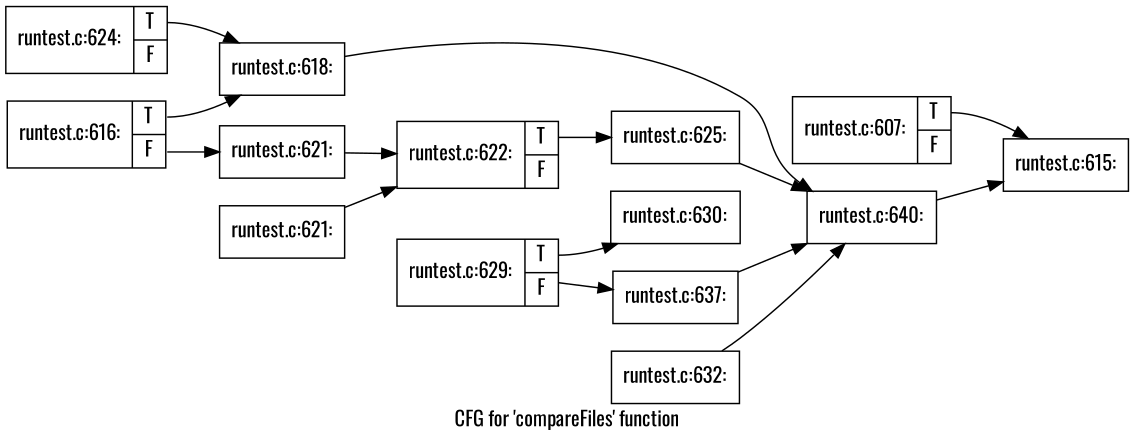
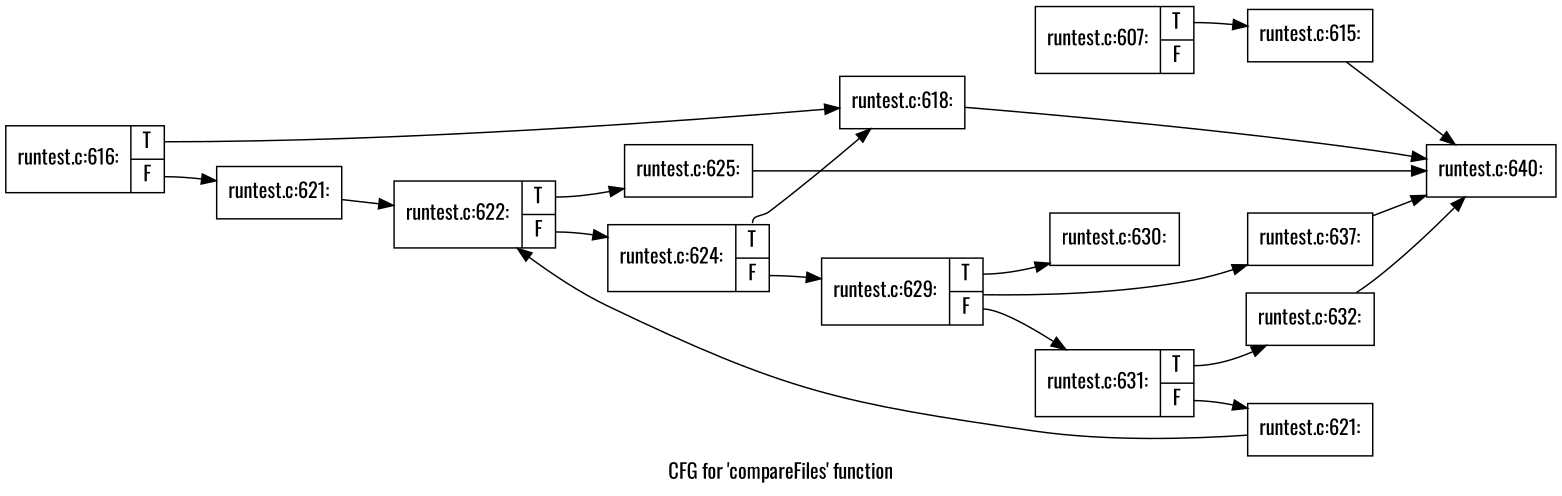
(963, 193) -> (1395, 99)
none -> (574, 233)
none -> (788, 276)
none -> (1115, 383)
